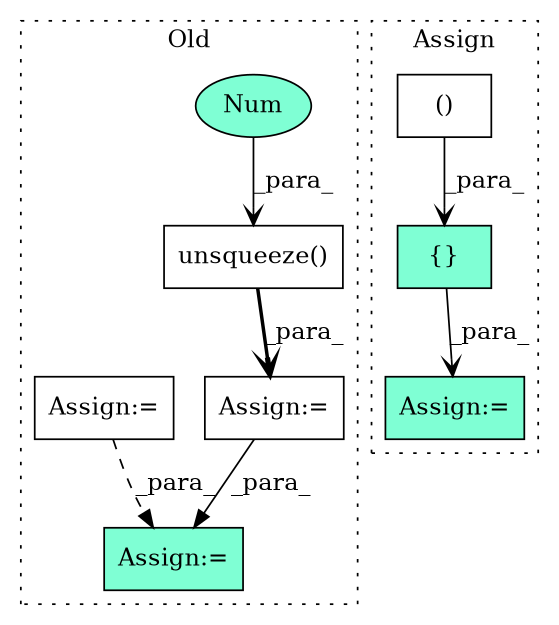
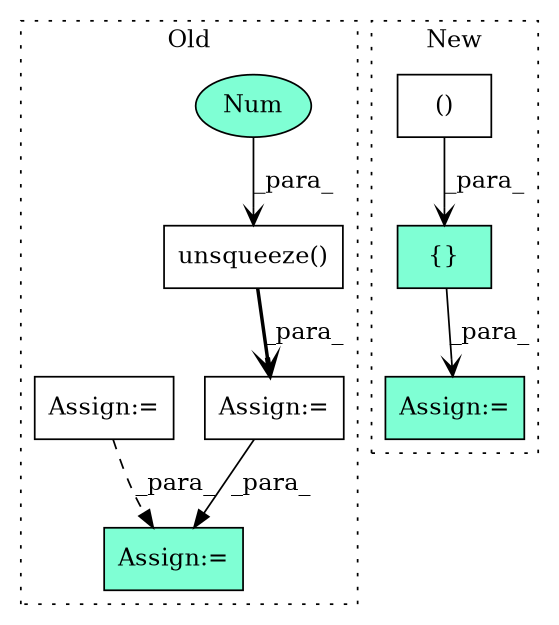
(455, 41) -> (455, 41)
